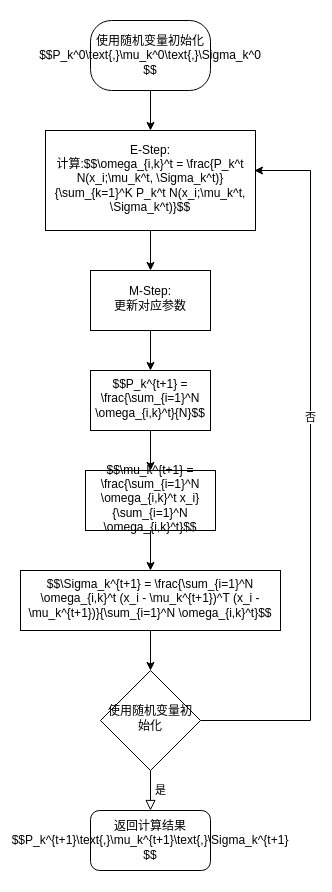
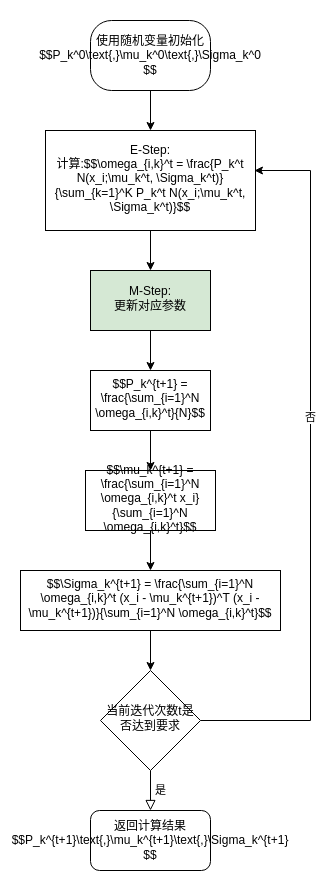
(151, 301) -> (151, 301)
(151, 719) -> (151, 719)
